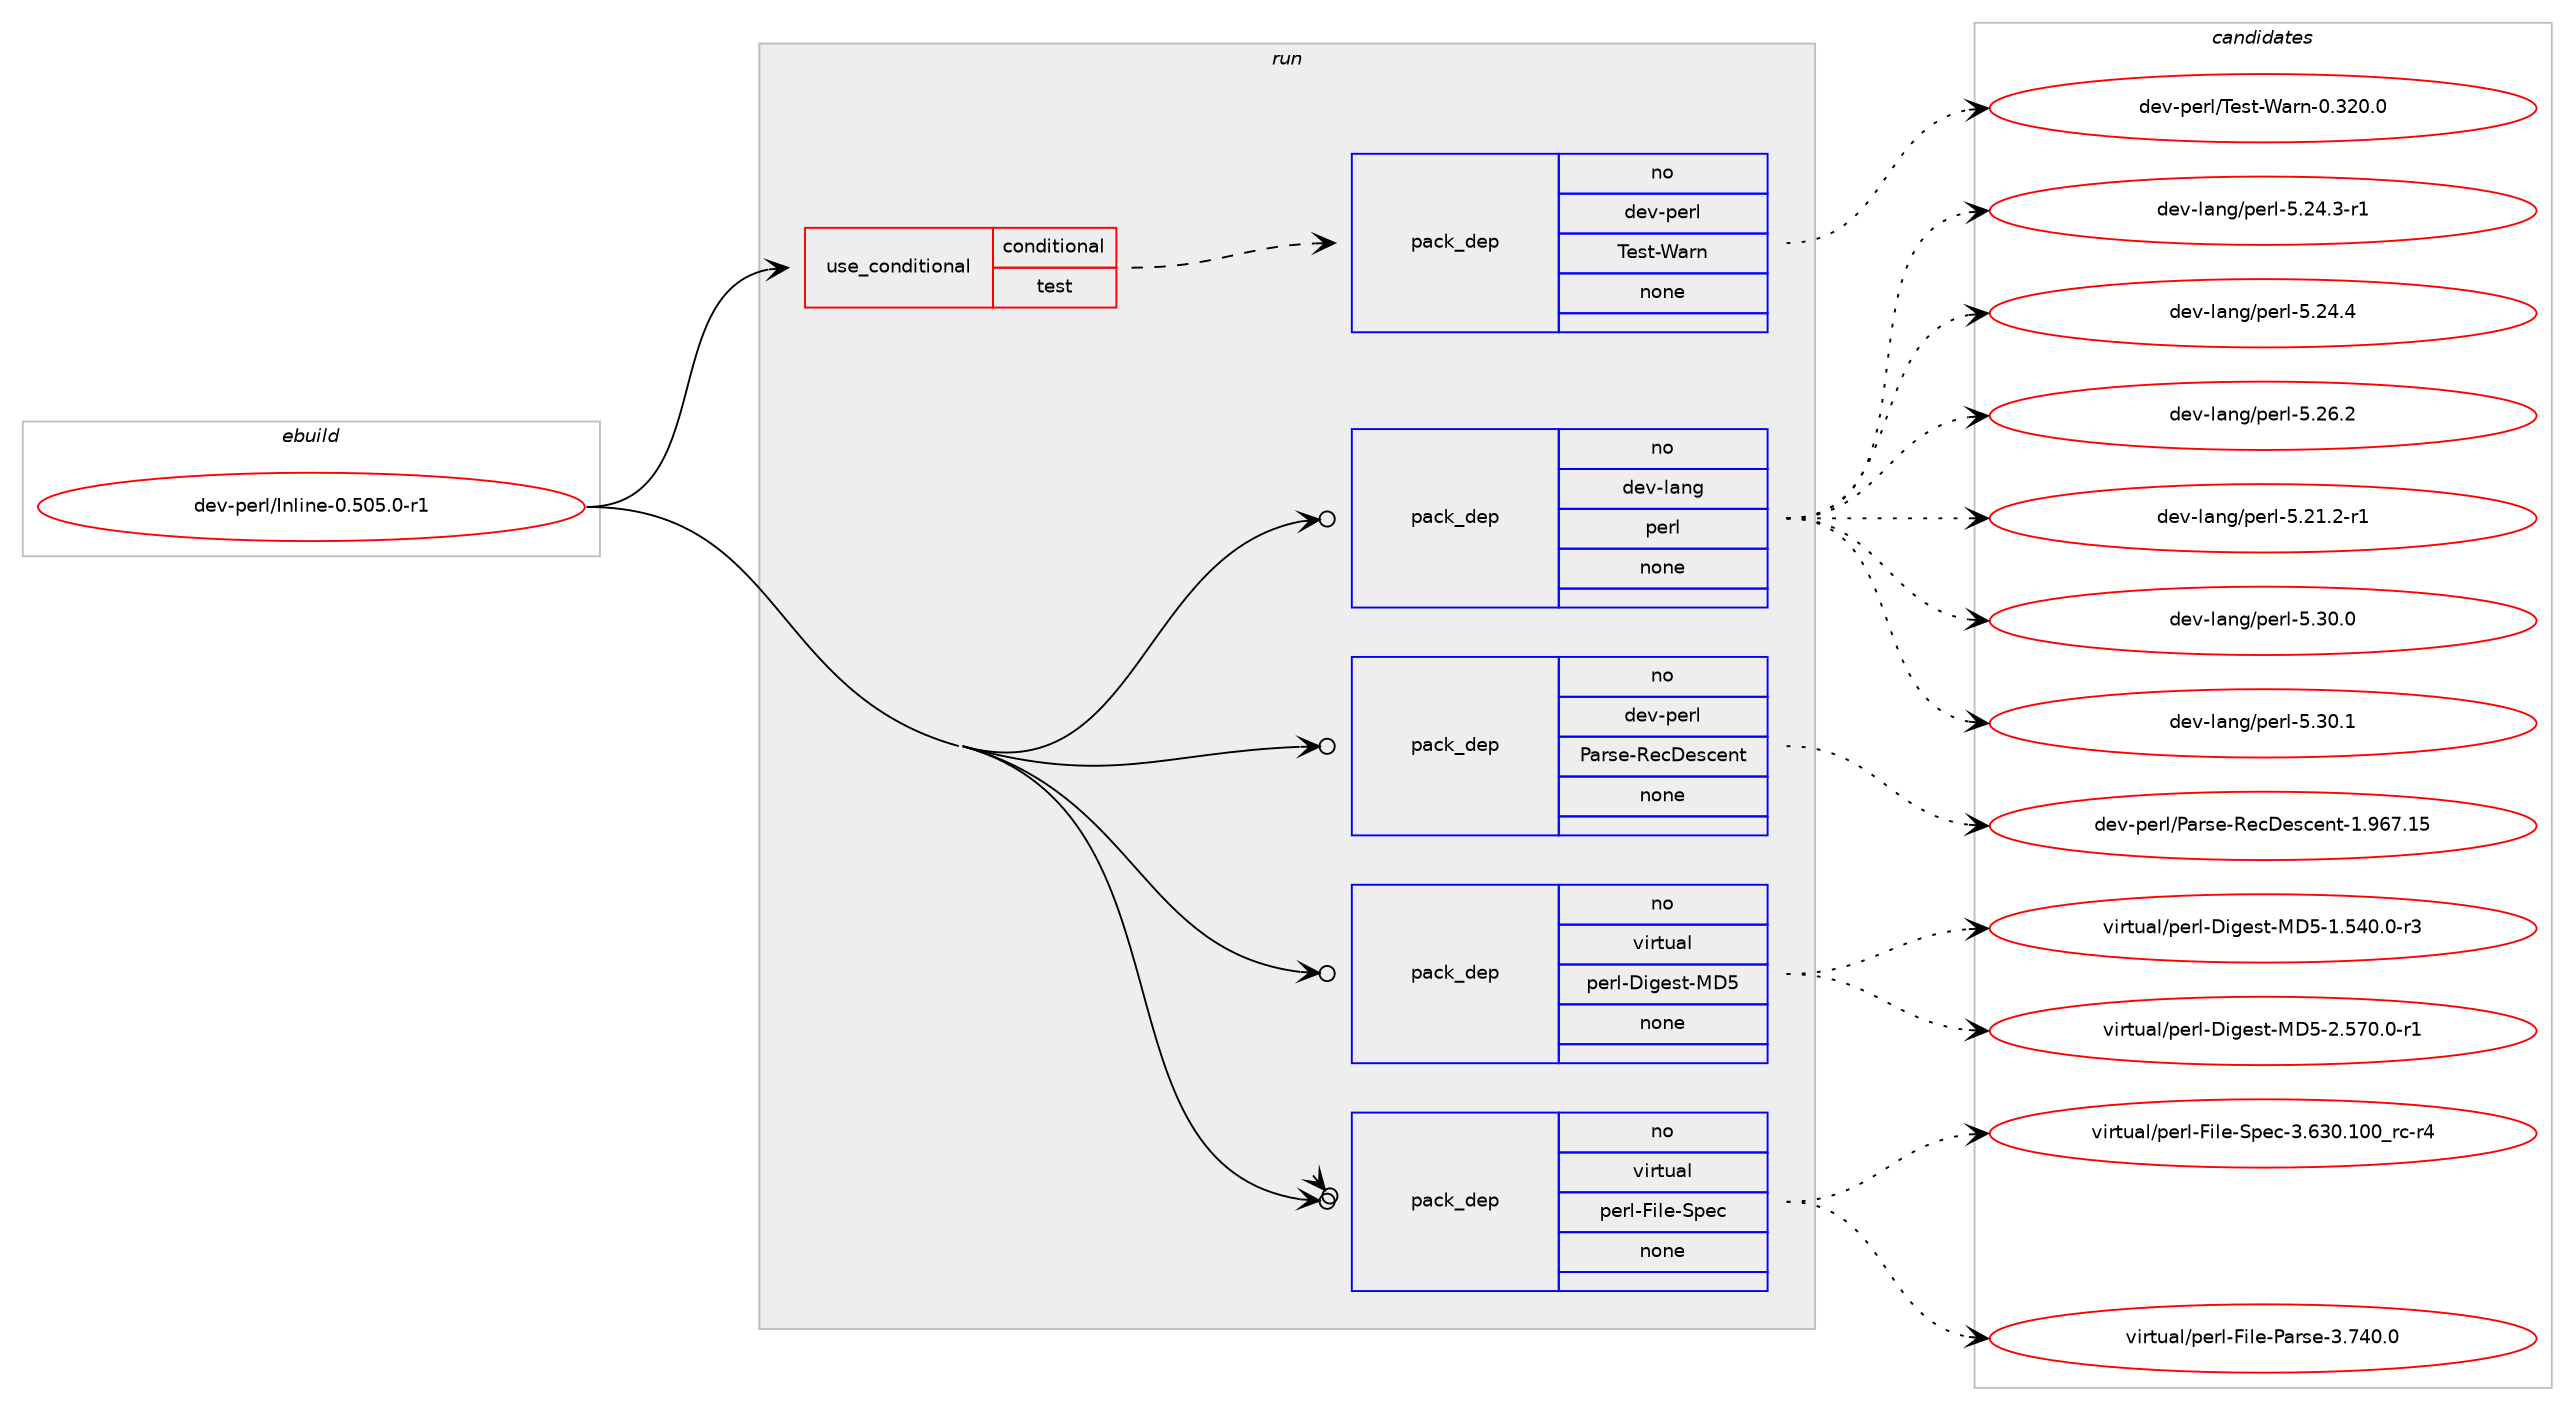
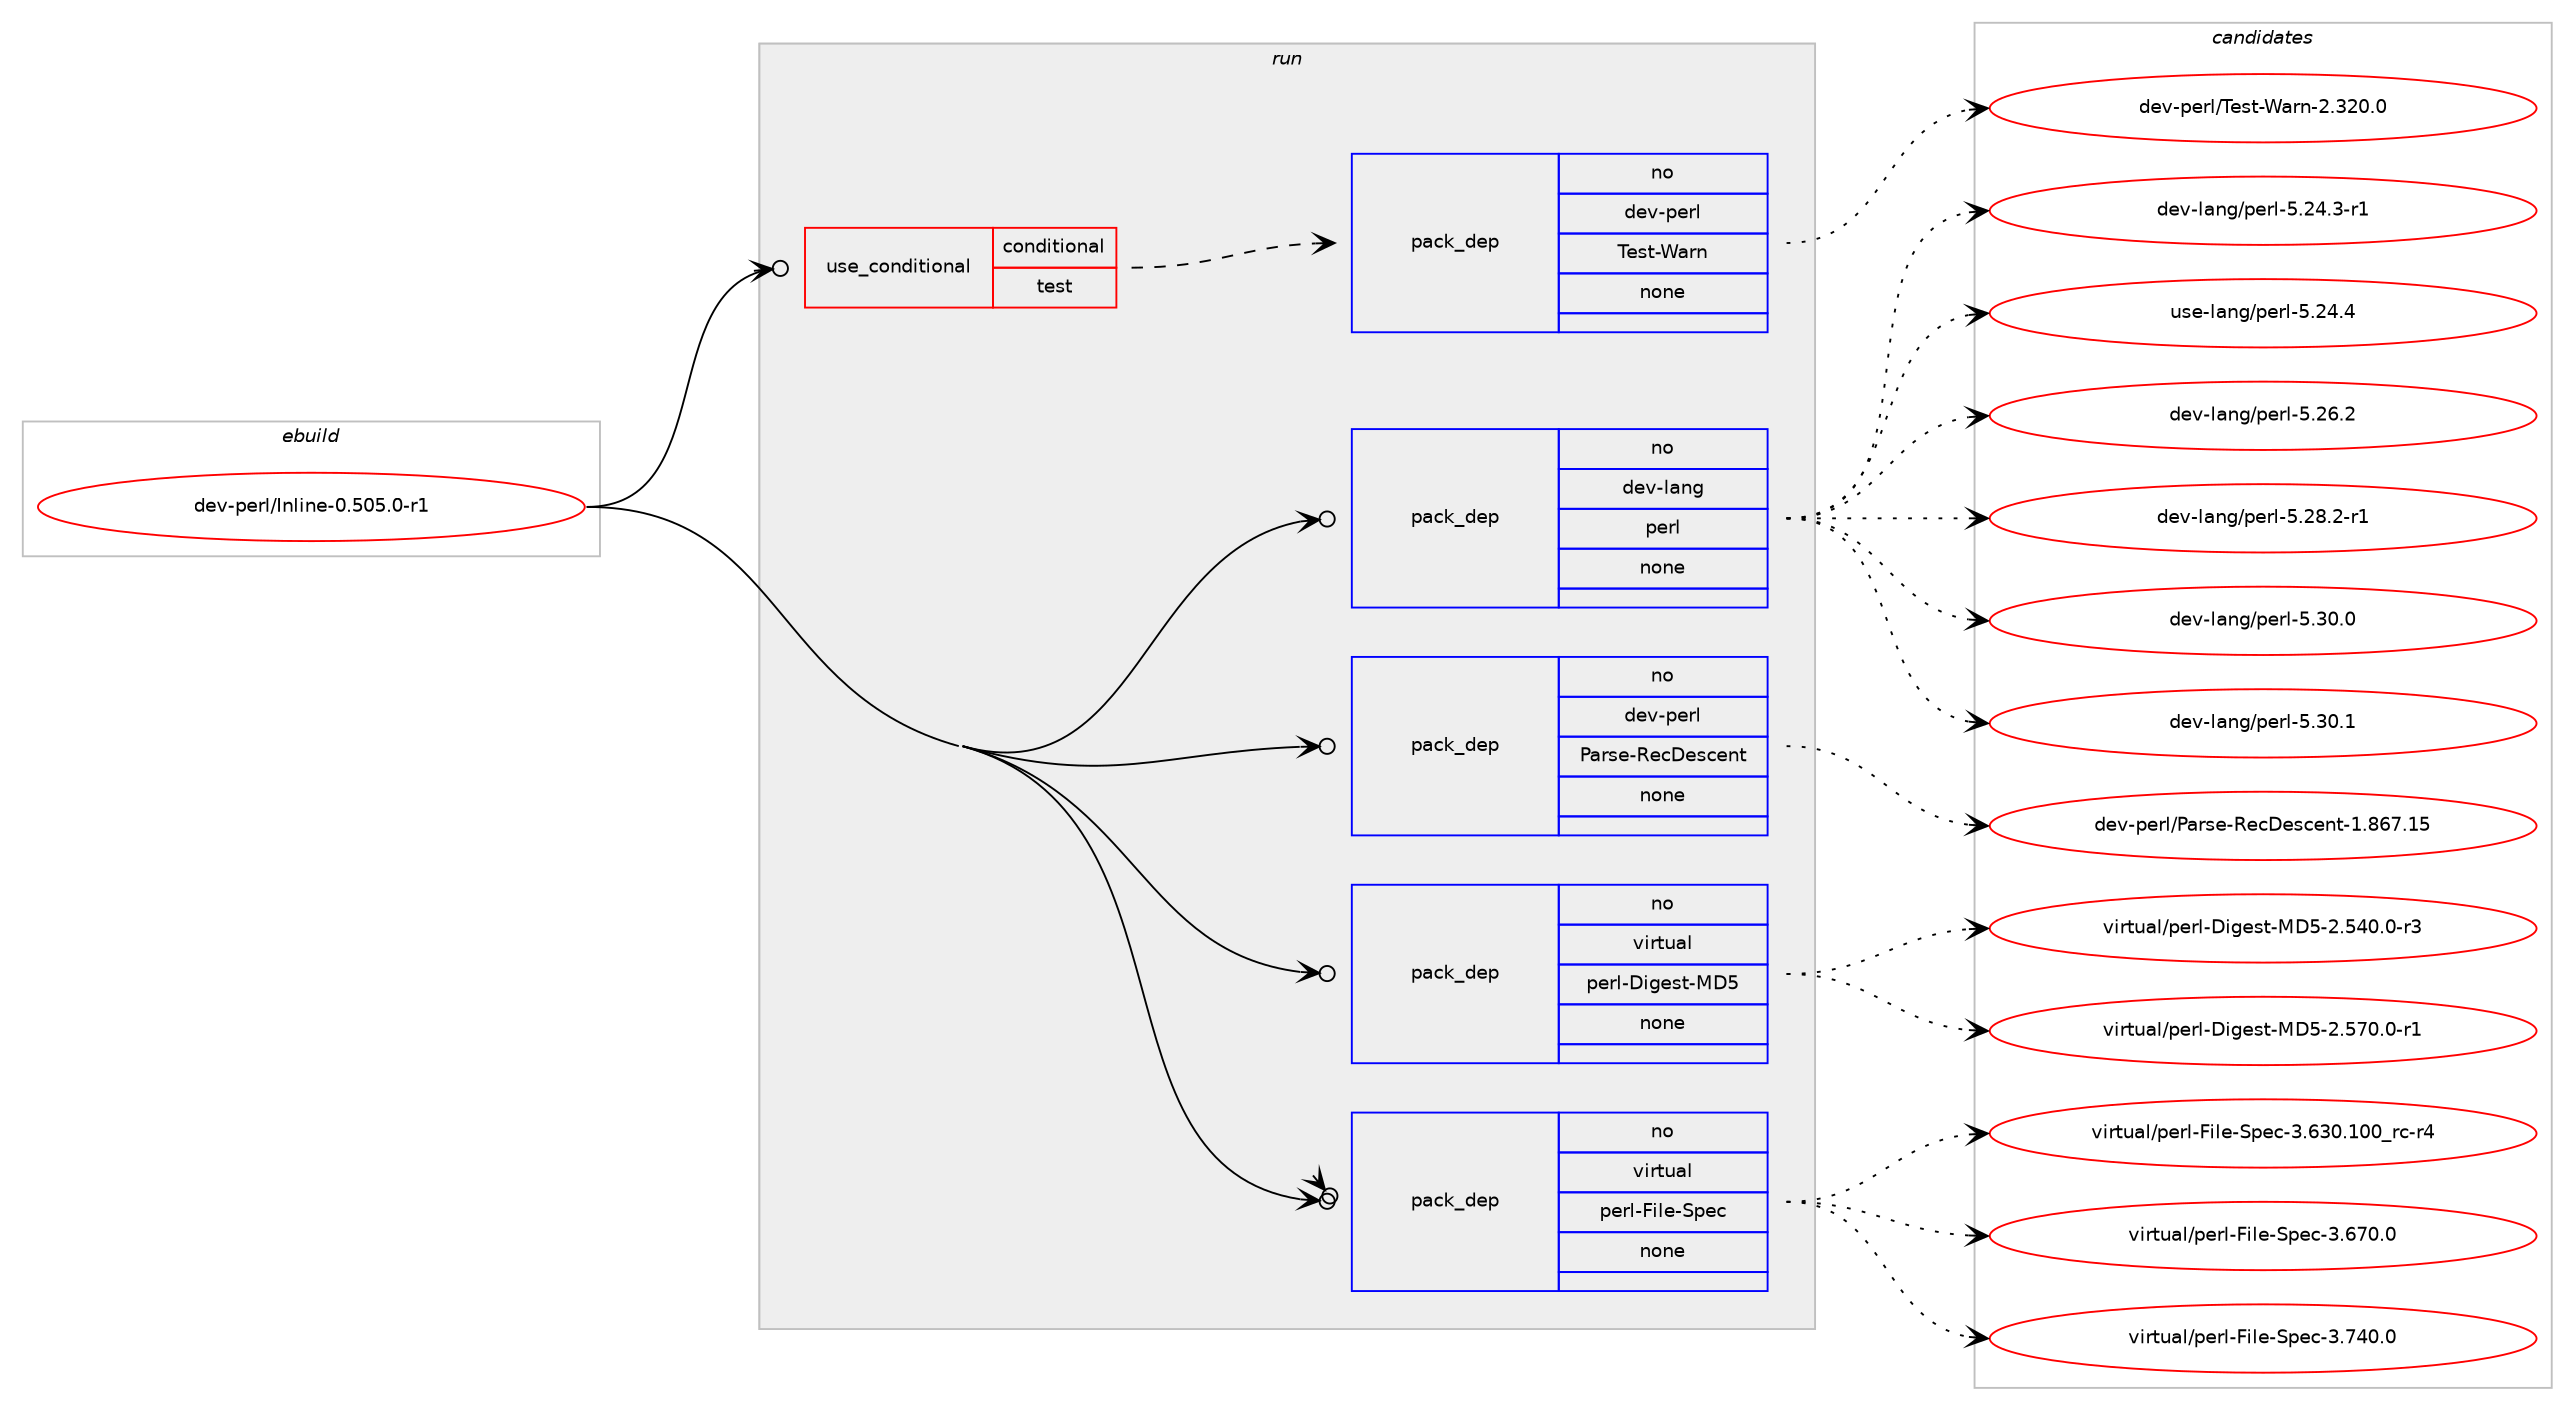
(2263, 108) -> (2263, 108)
(2263, 313) -> (2263, 313)
(685, 397) -> (685, 397)
(2263, 518) -> (2263, 518)
(2263, 826) -> (2263, 826)
(2263, 928) -> (2263, 928)
none -> (2263, 1236)
(2263, 1339) -> (2263, 1339)
